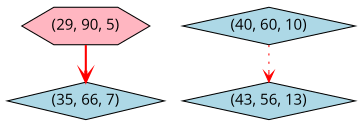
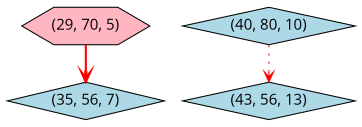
(86, 26) -> (86, 26)
(269, 26) -> (269, 26)
(86, 101) -> (86, 101)
